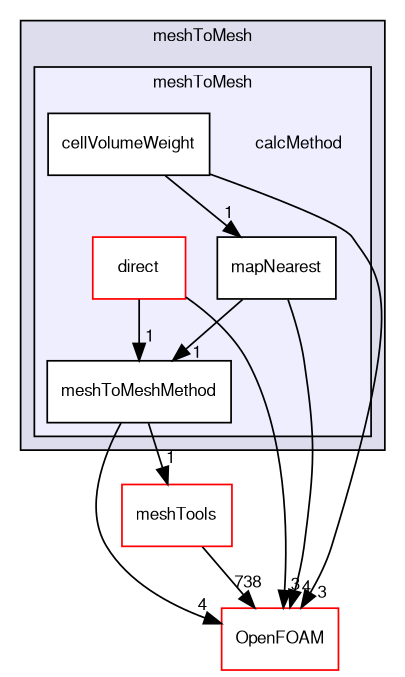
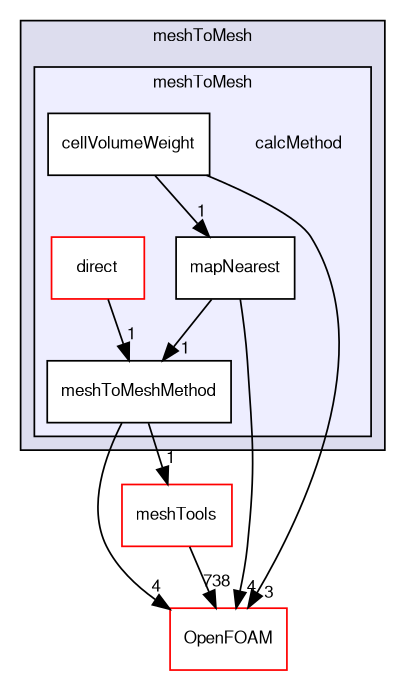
(271, 421) -> none
